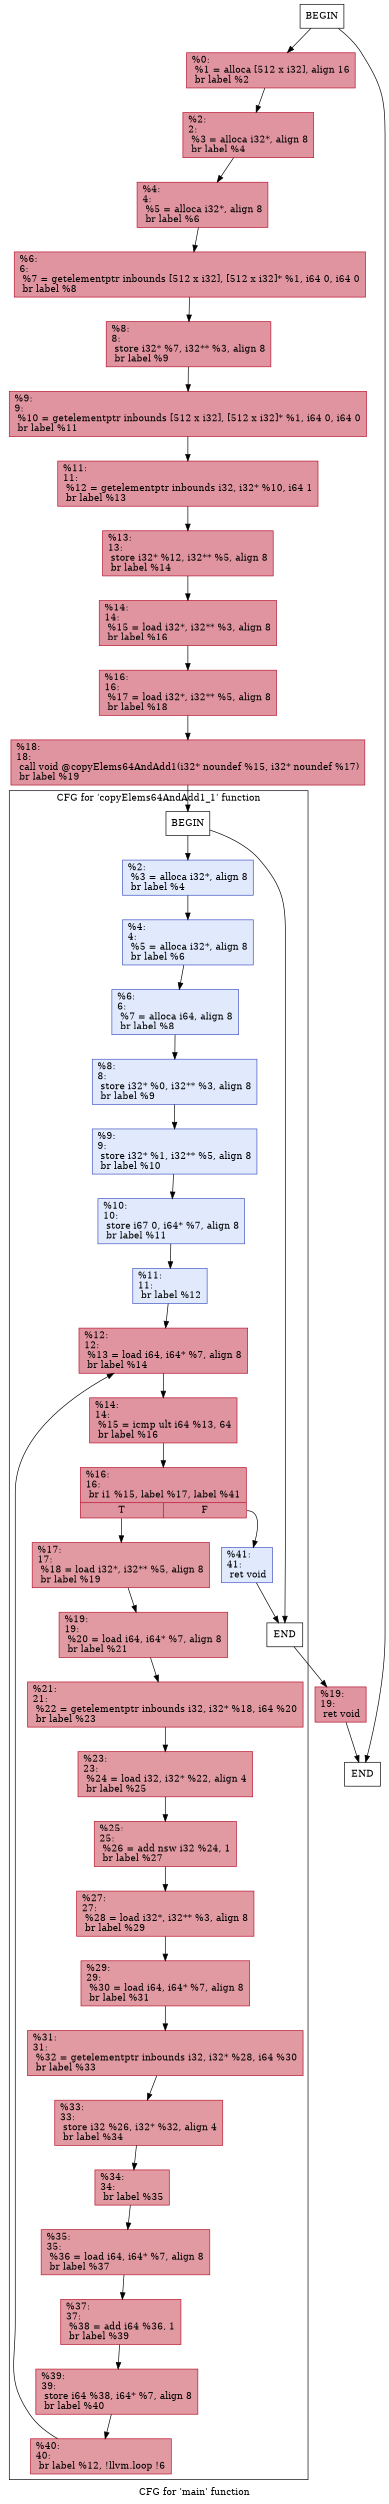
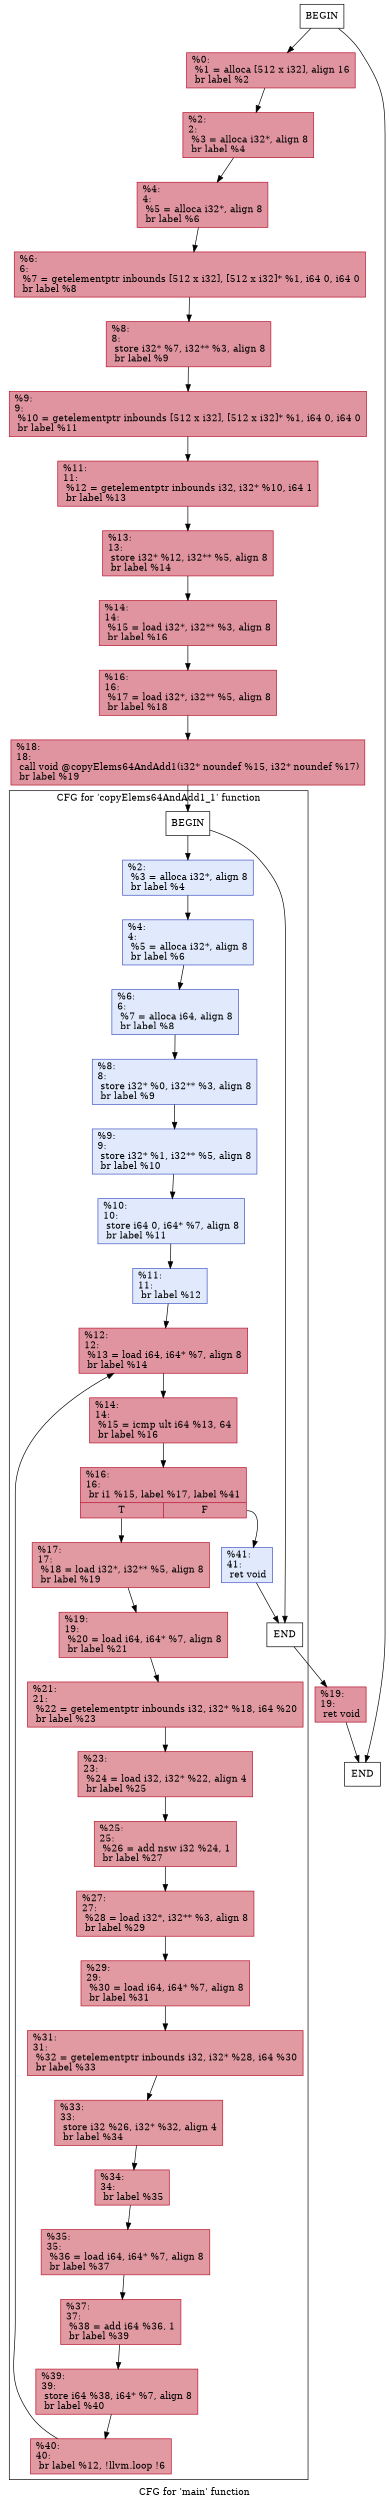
(171, 1226) -> (171, 1226)
